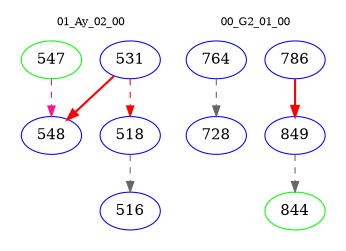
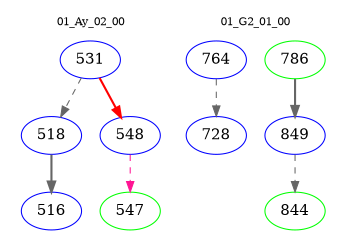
(256, 23) -> (256, 23)
(295, 60) -> (295, 60)
(51, 92) -> (130, 168)
(130, 92) -> (73, 93)
(295, 92) -> (295, 92)
(130, 168) -> (51, 168)
